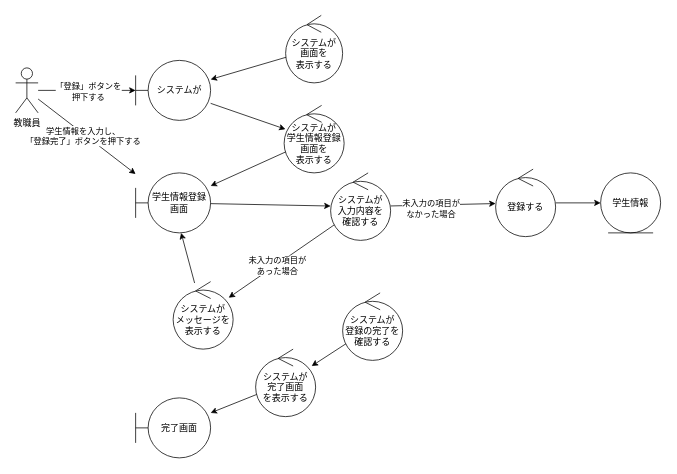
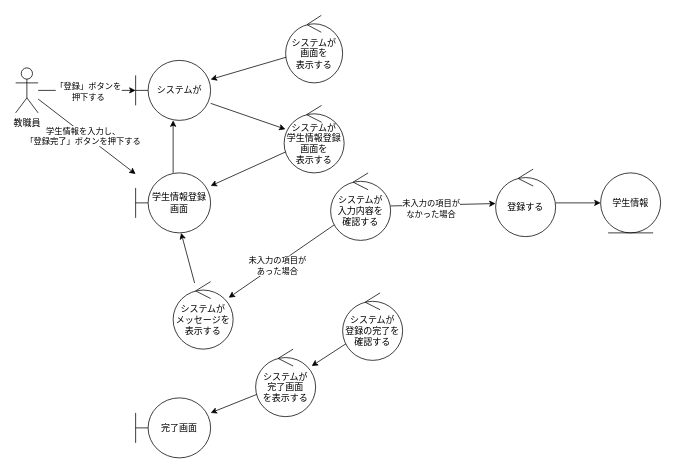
(306, 206) -> (173, 127)
